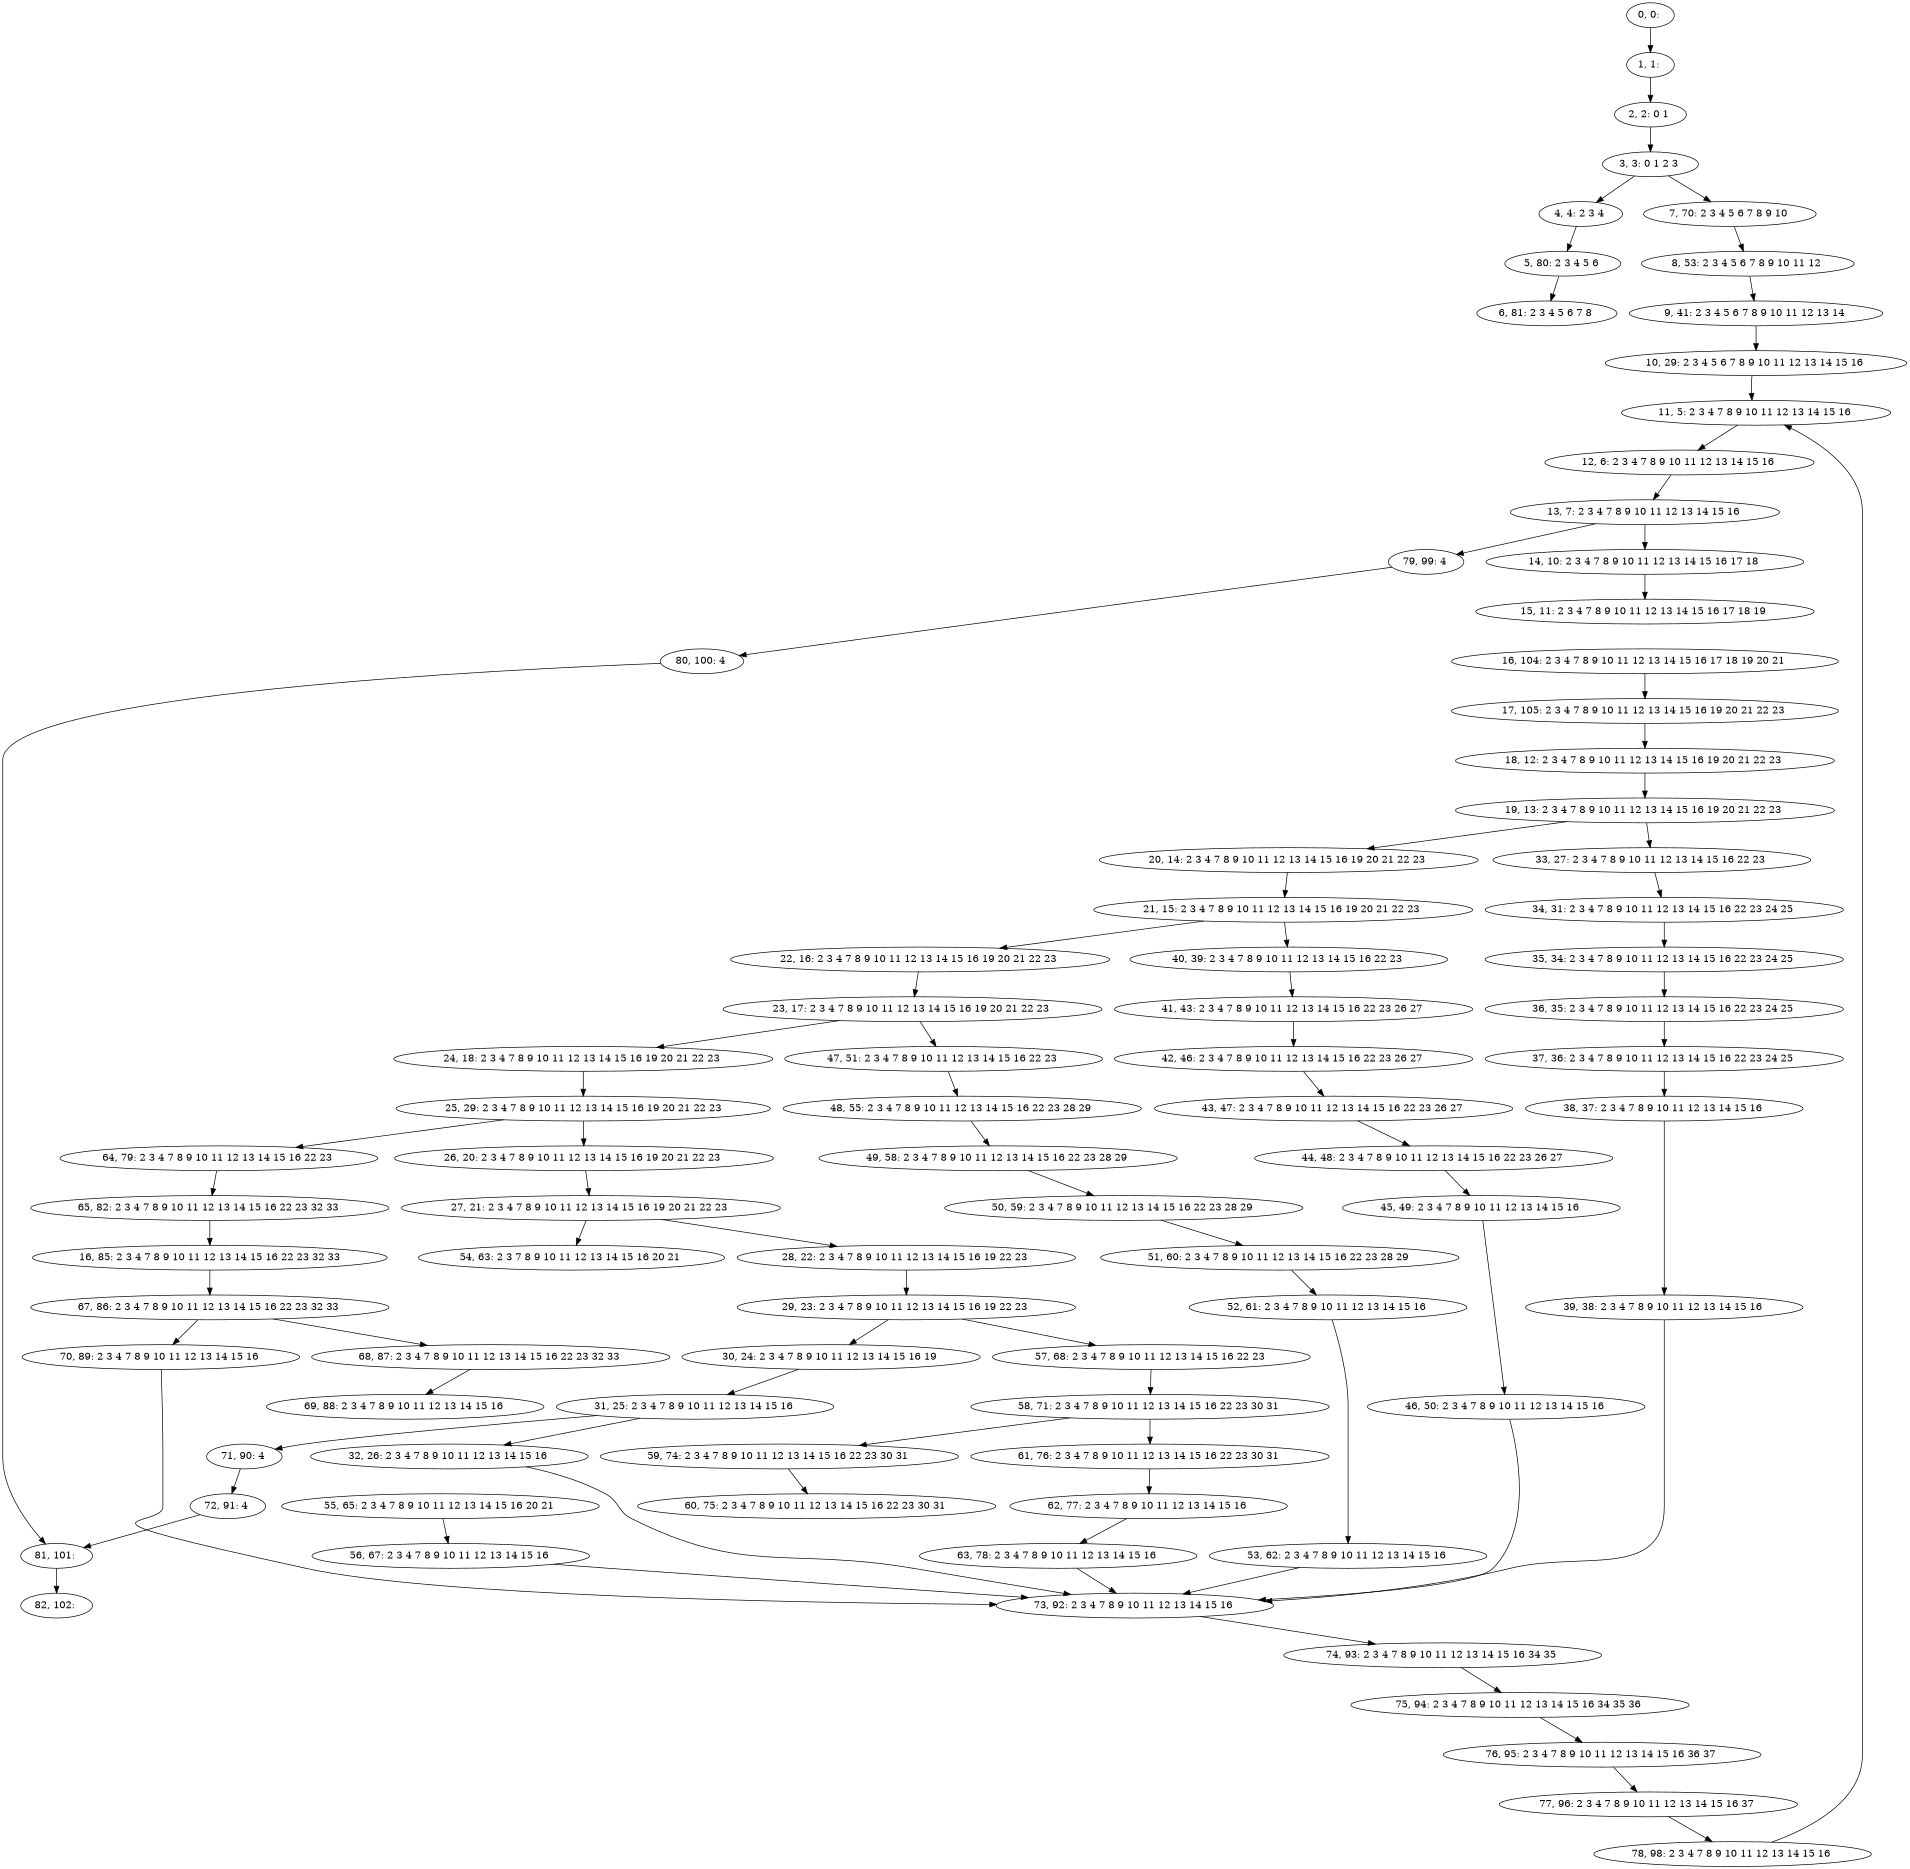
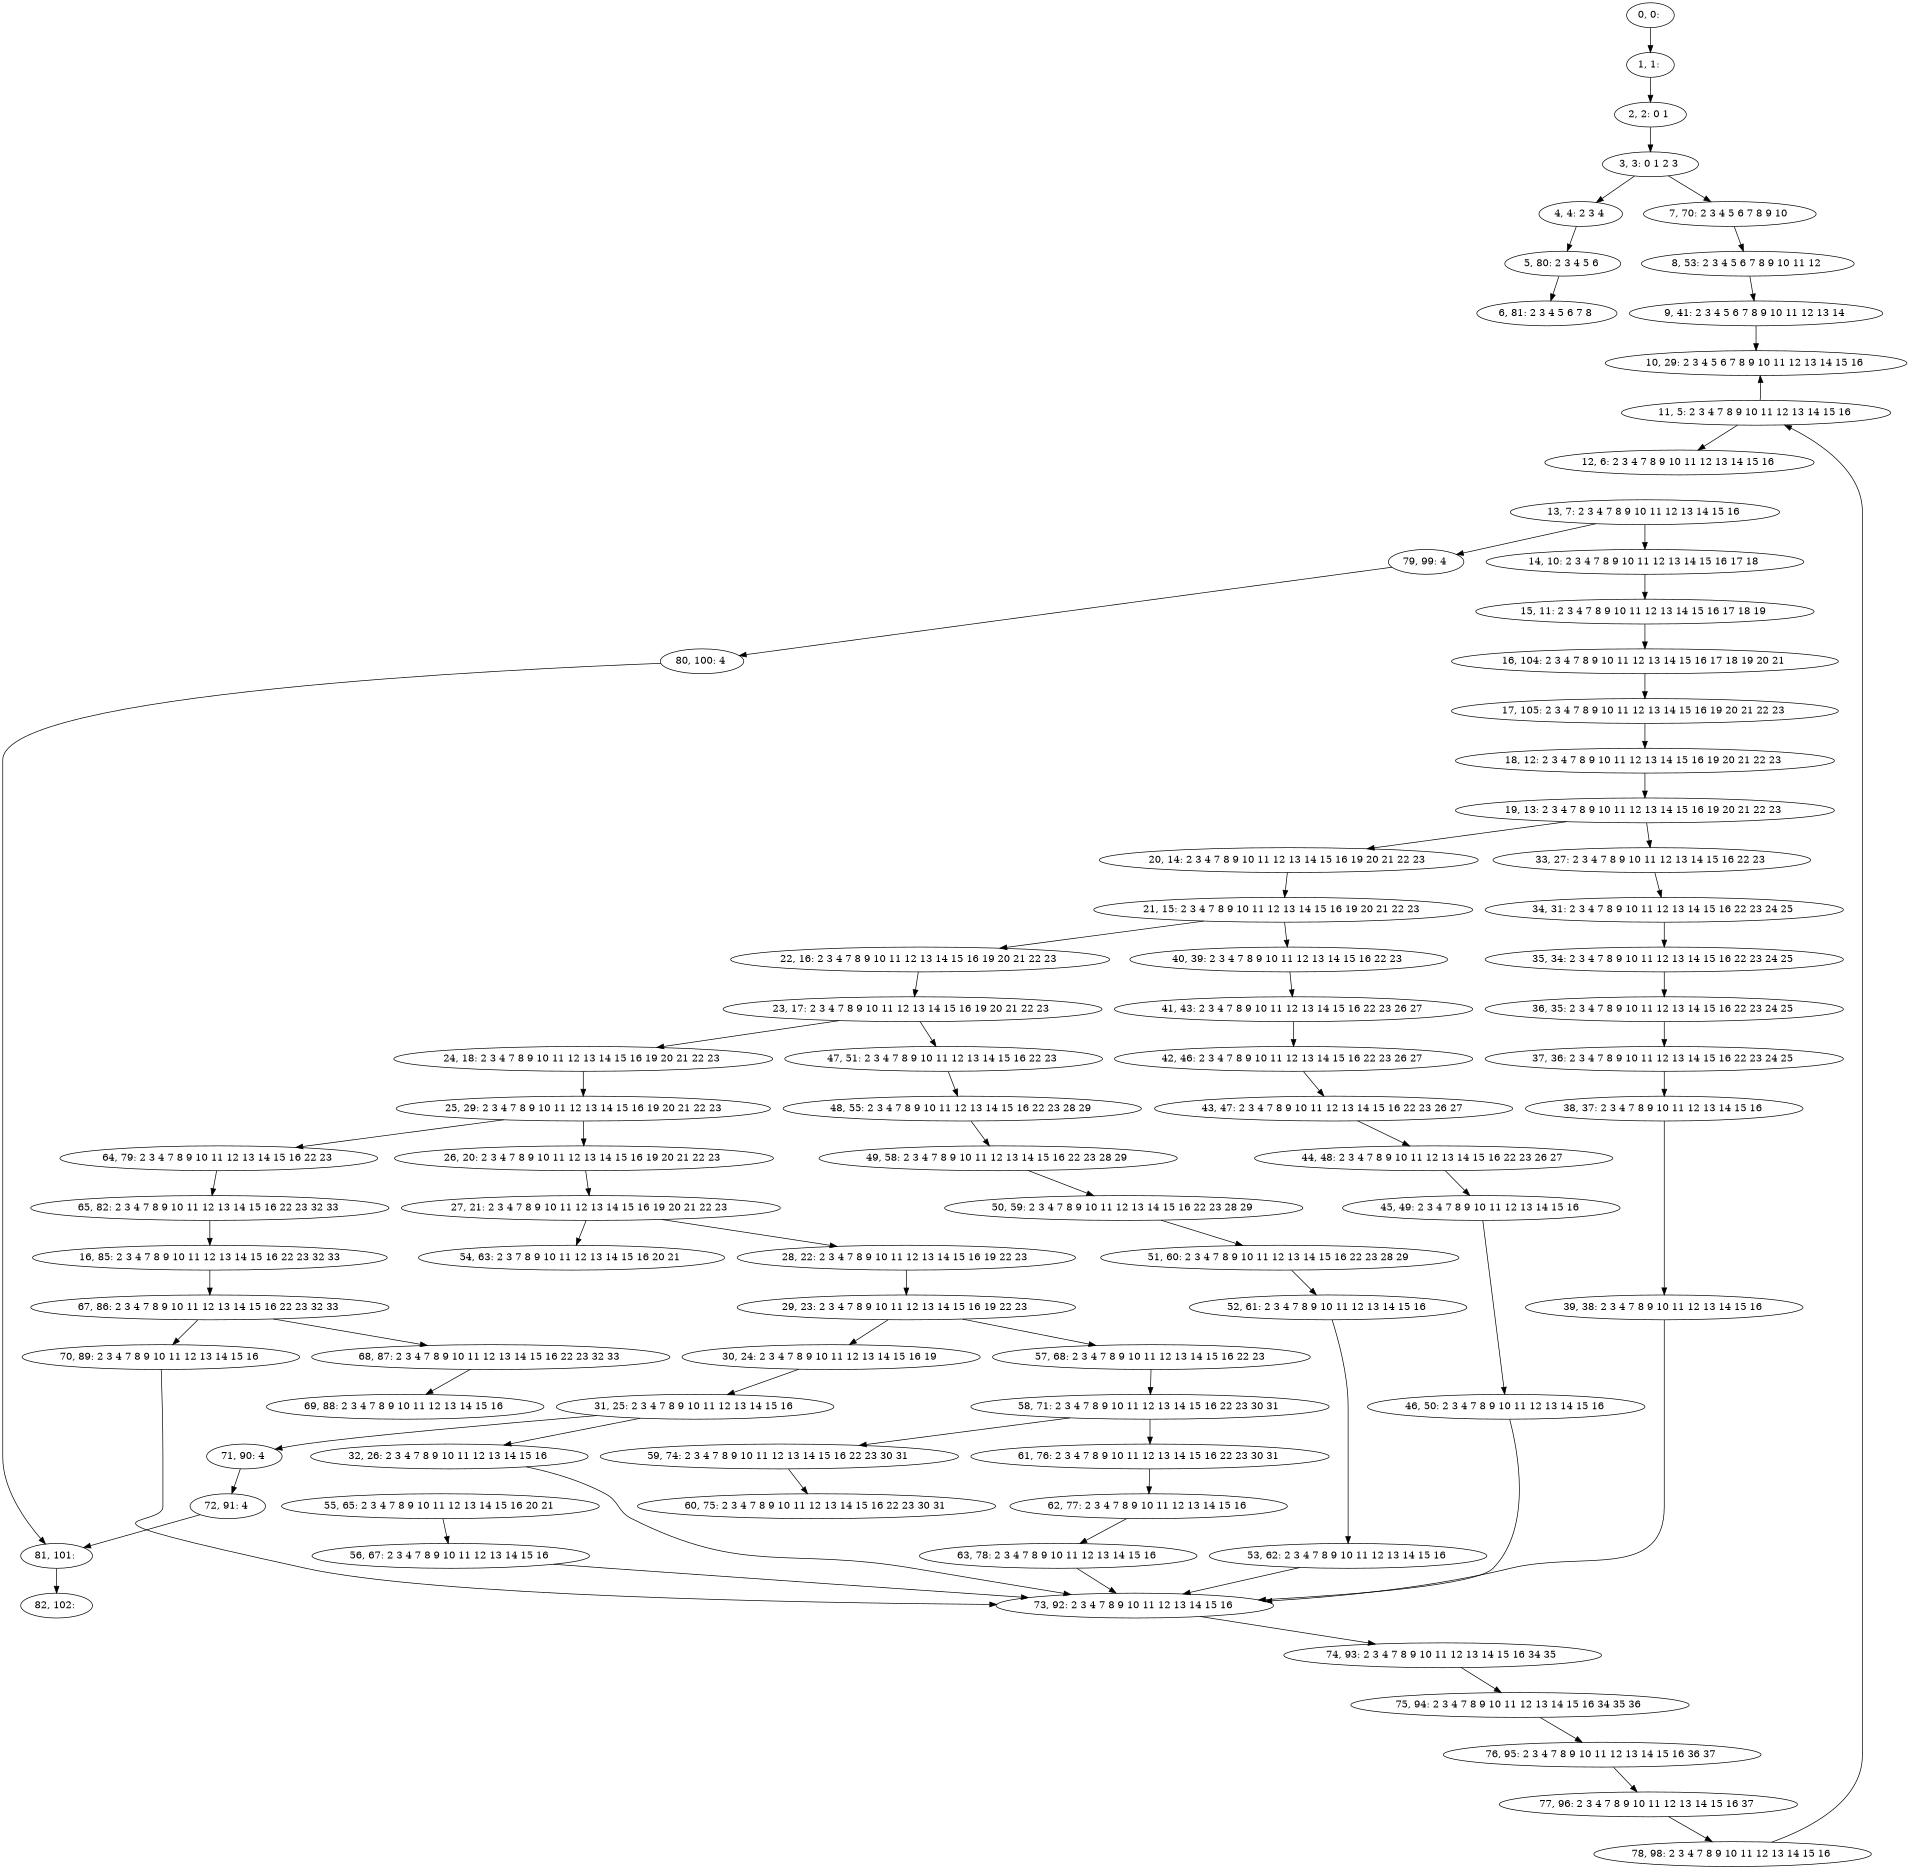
(1751, 385) -> (1761, 391)
(1664, 485) -> none
none -> (1645, 633)
